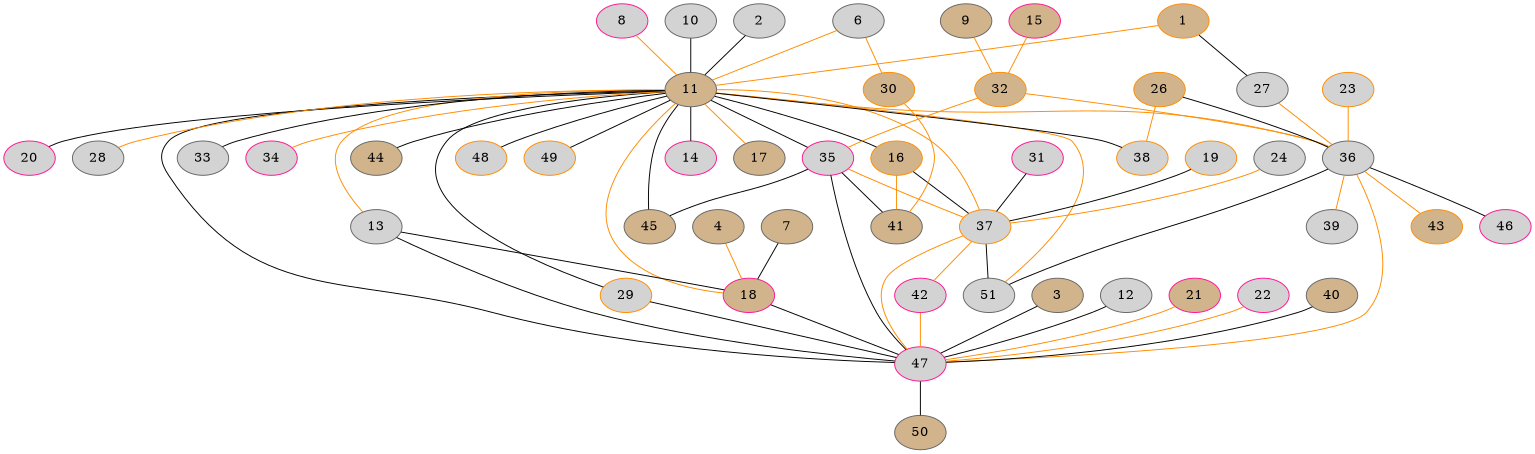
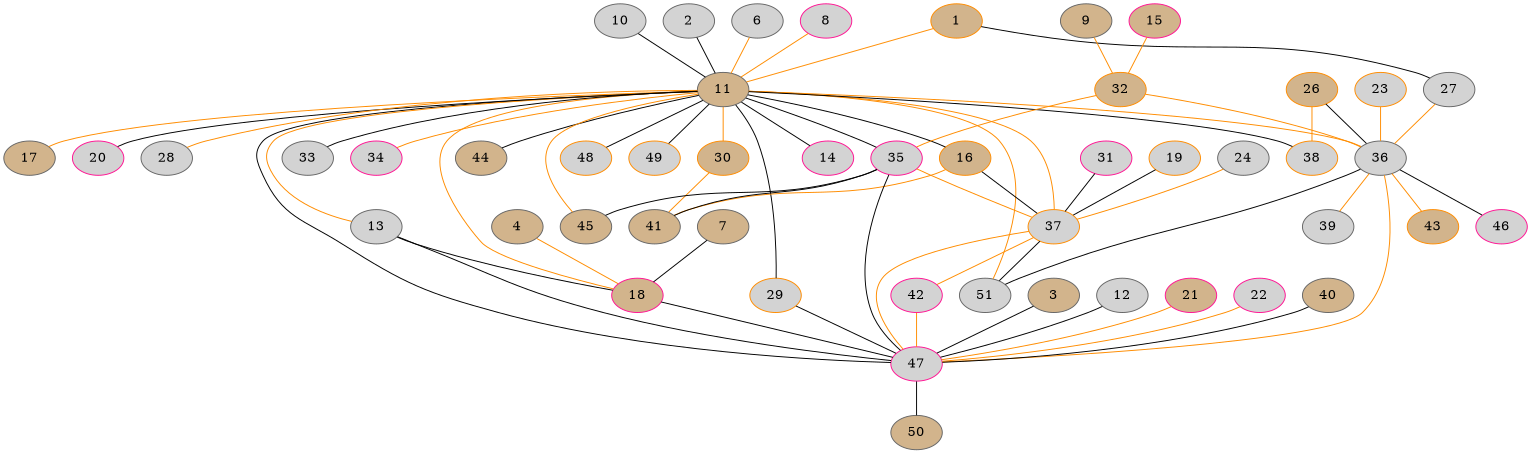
(874, 55) -> (723, 124)
(653, 154) -> (554, 139)
